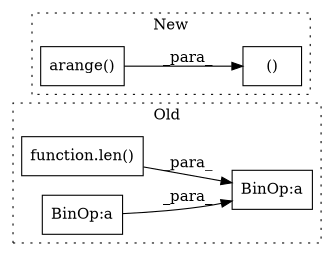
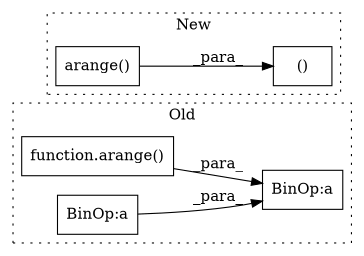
(82, 156) -> (98, 156)
